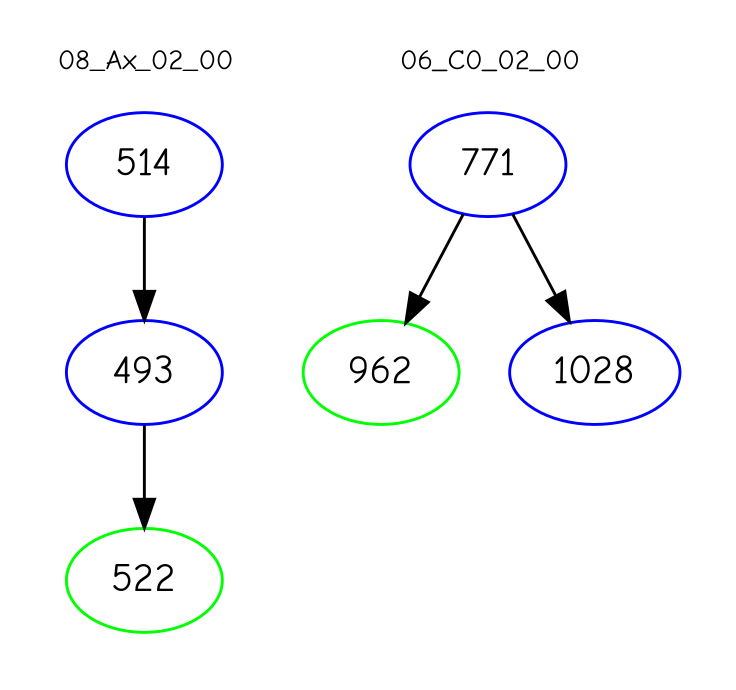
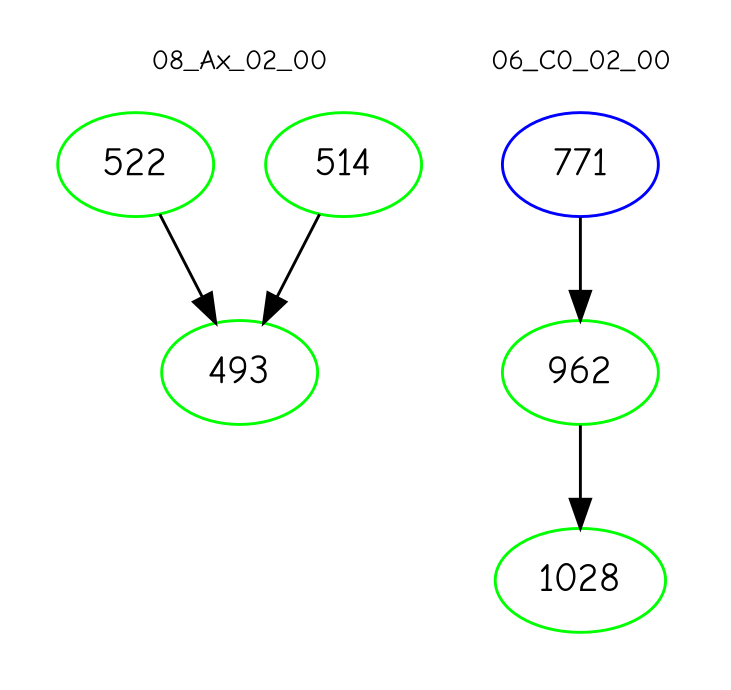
(144, 165) -> (344, 165)
(534, 255) -> (580, 462)
(144, 372) -> (240, 372)
(595, 372) -> (580, 580)
(144, 462) -> (181, 256)
